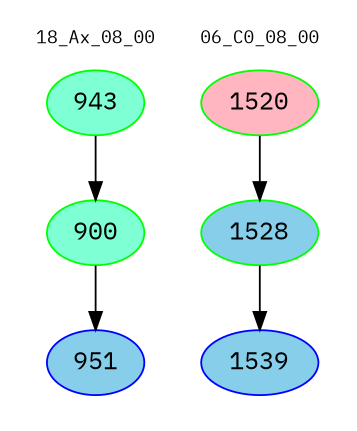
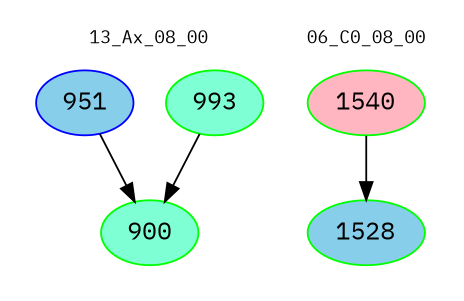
(97, 39) -> (150, 39)
(96, 103) -> (215, 103)
(260, 103) -> (366, 103)
(96, 289) -> (113, 160)
(260, 363) -> none
